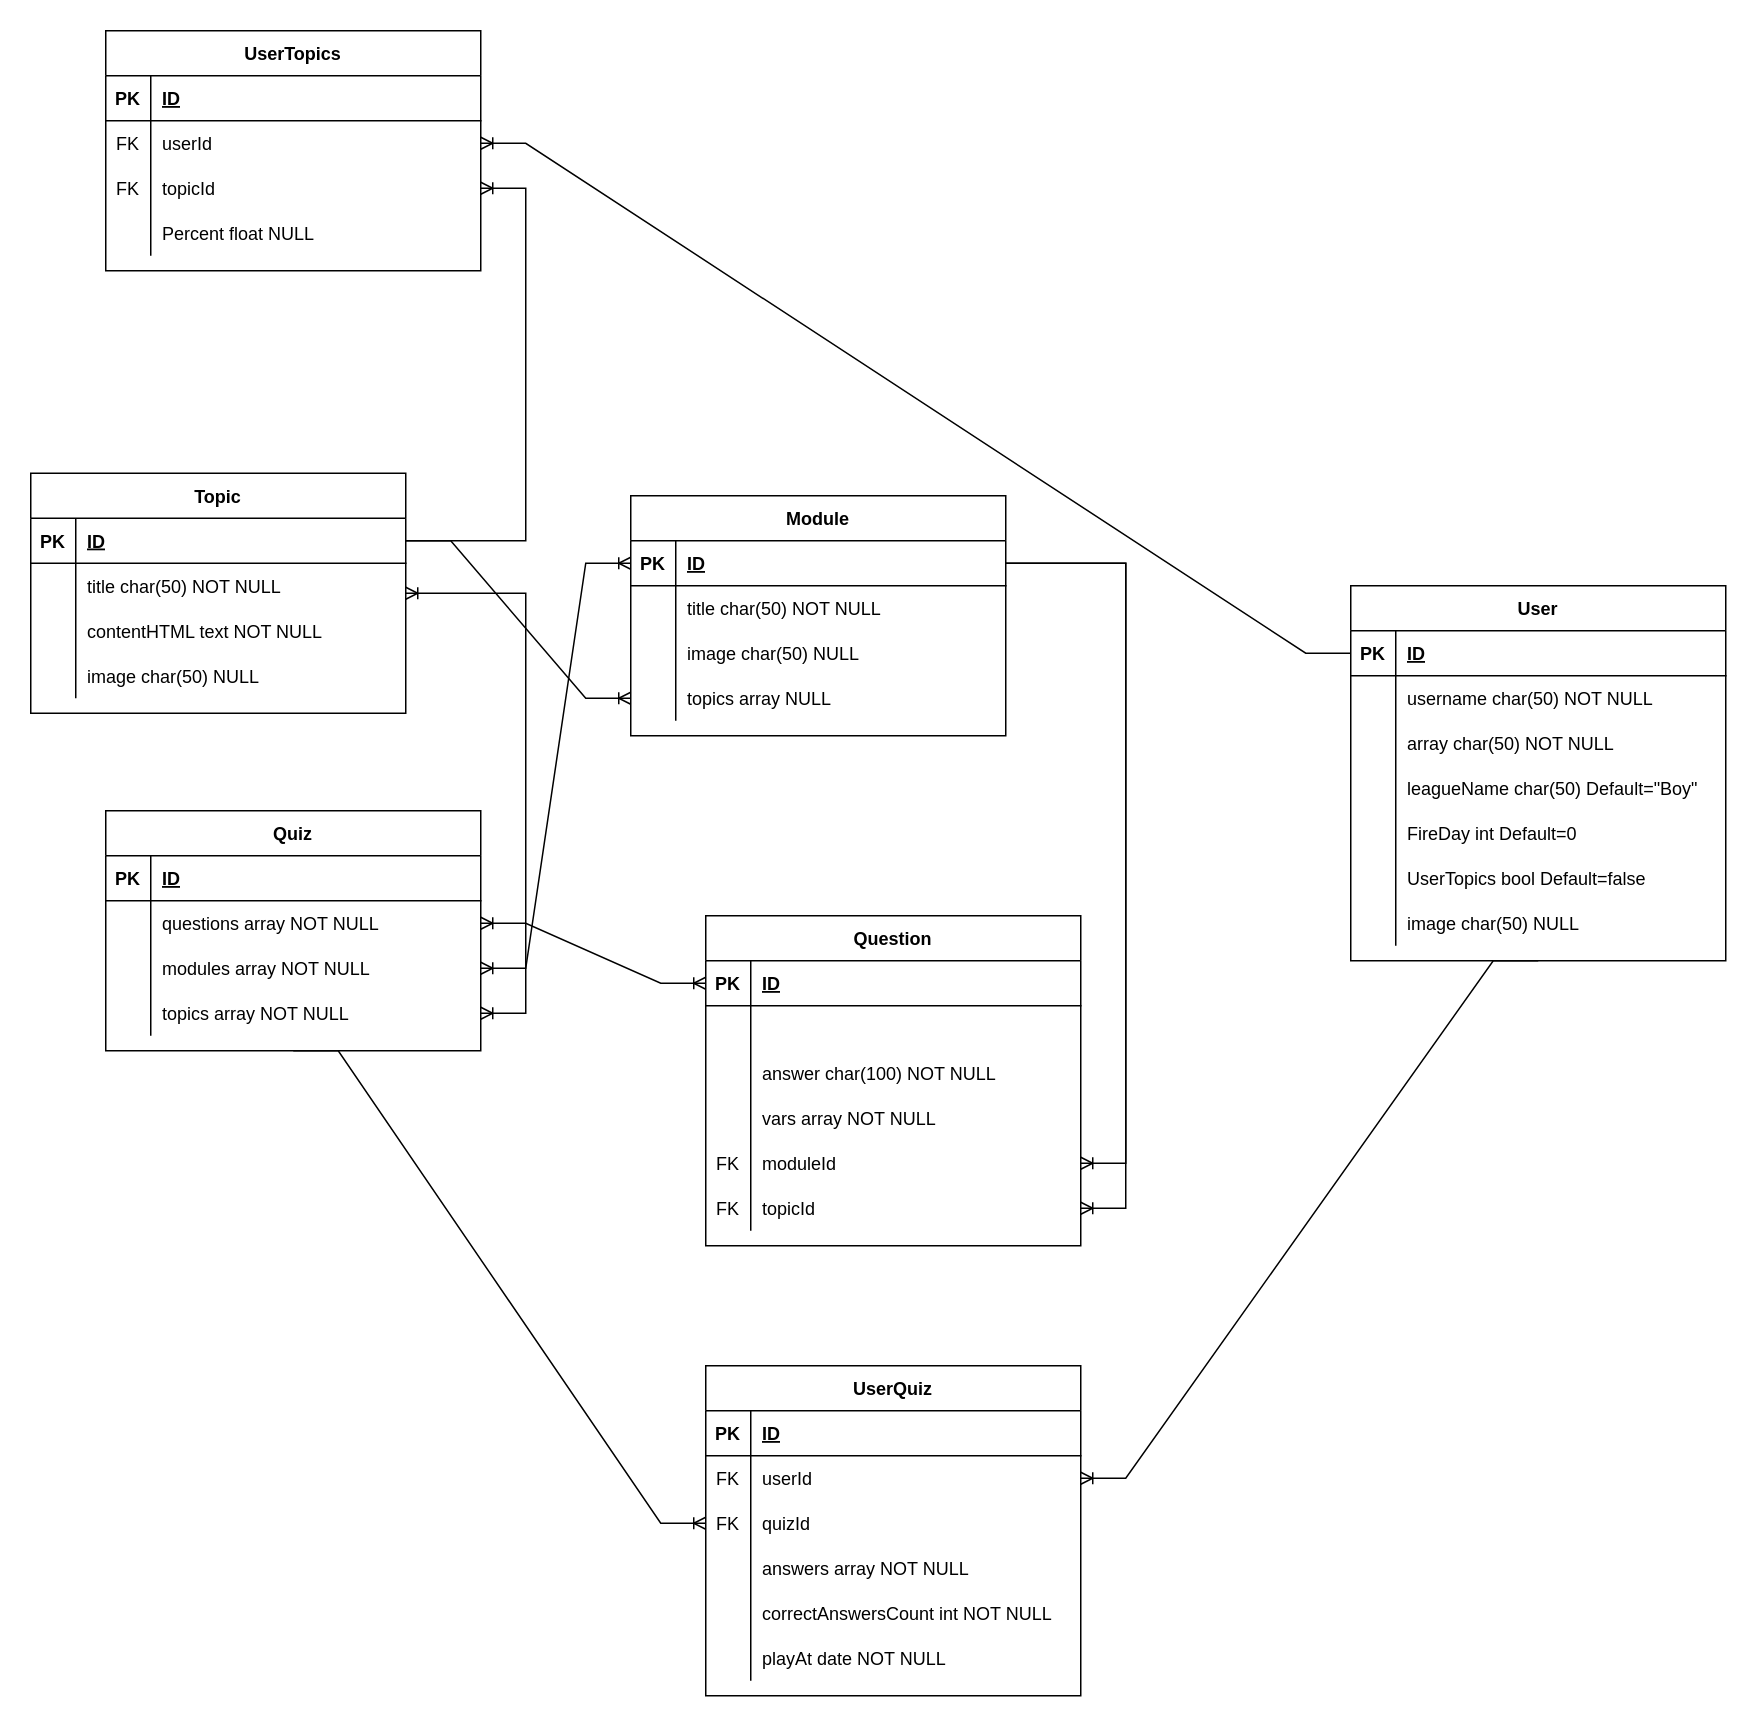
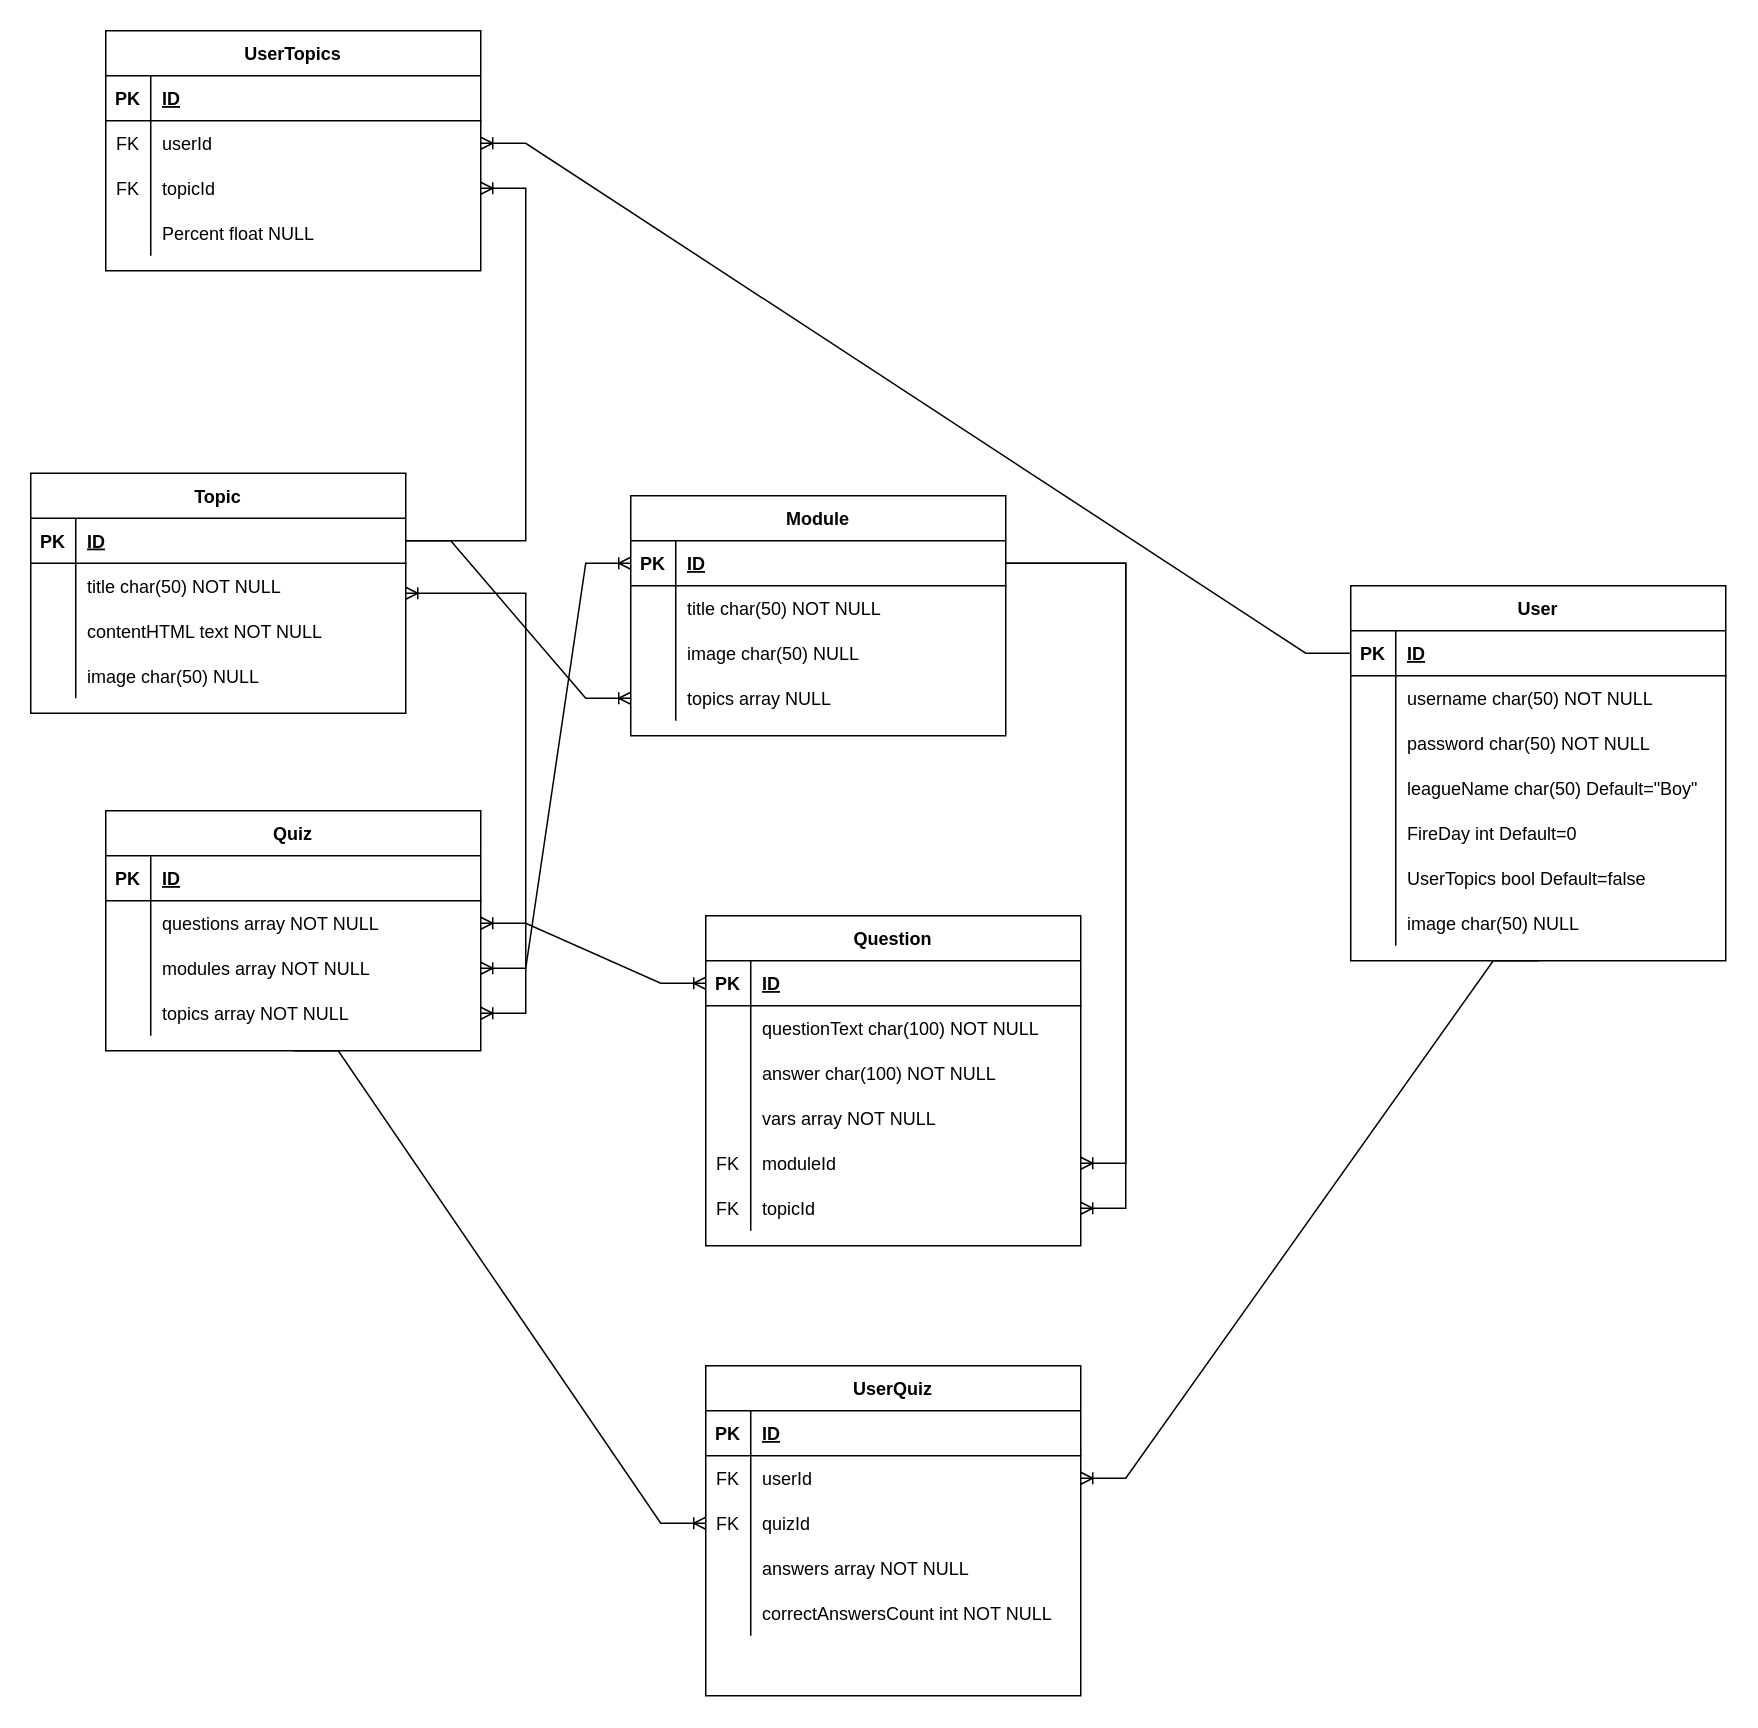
(1516, 744) -> (1531, 744)
none -> (916, 1028)
(916, 1658) -> none
